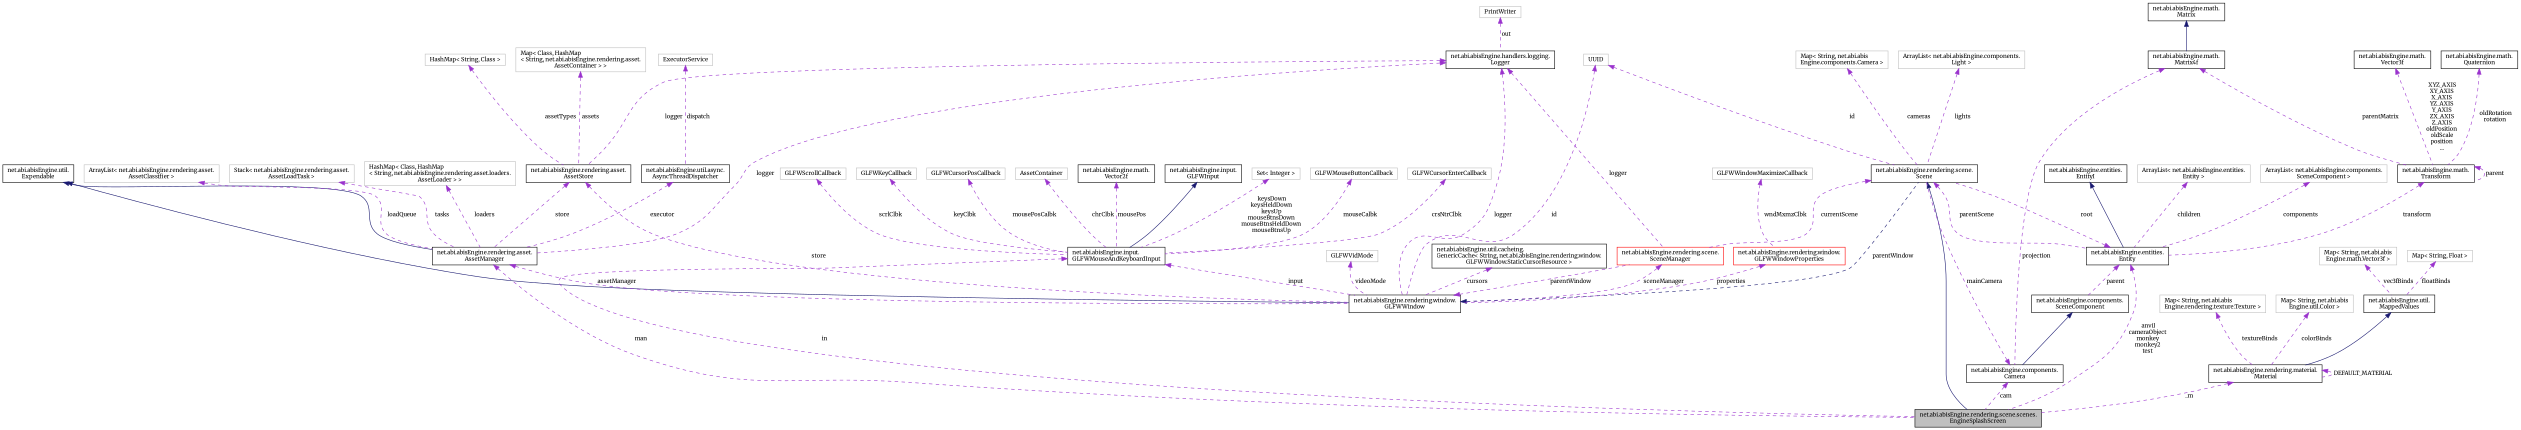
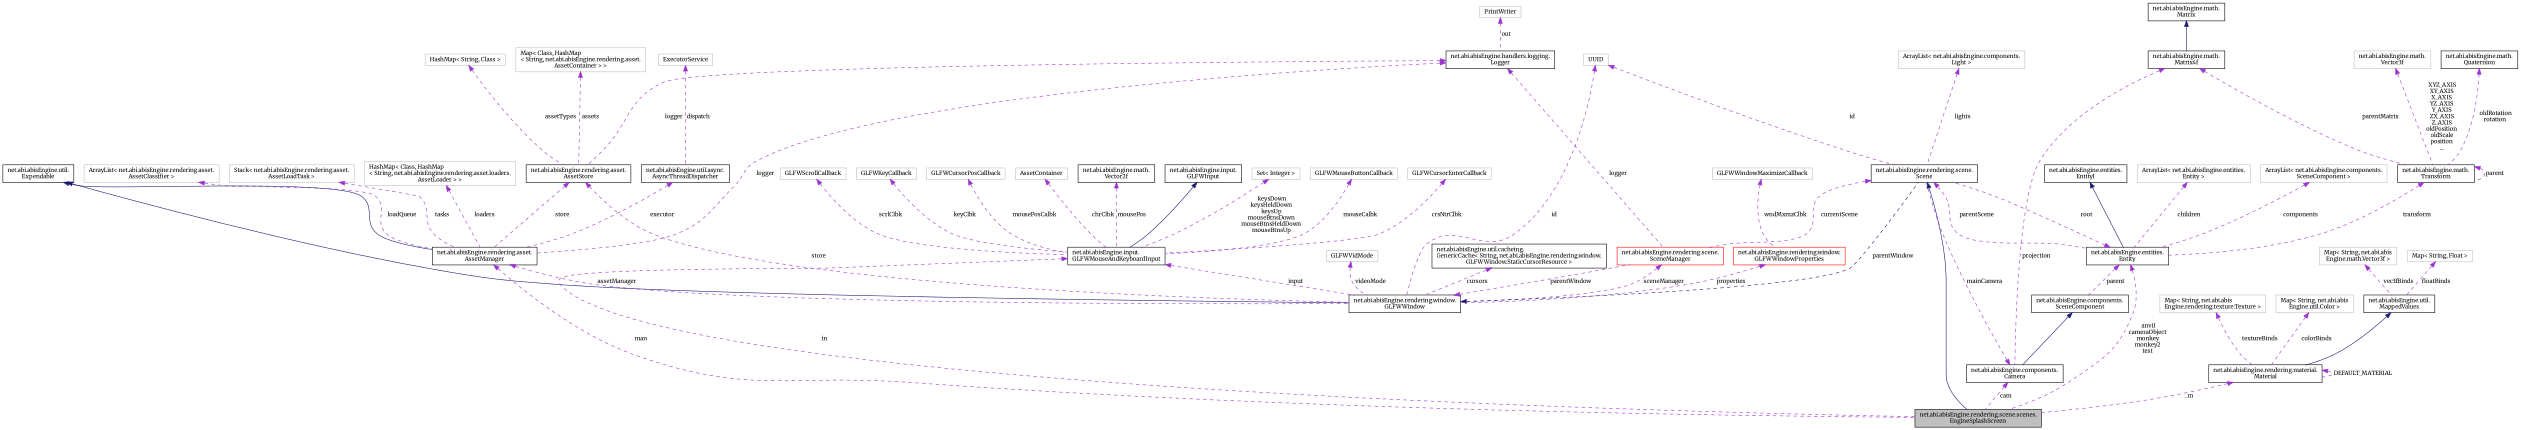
(1842, 60) -> none
(2392, 60) -> (2392, 60)
(1485, 214) -> none
